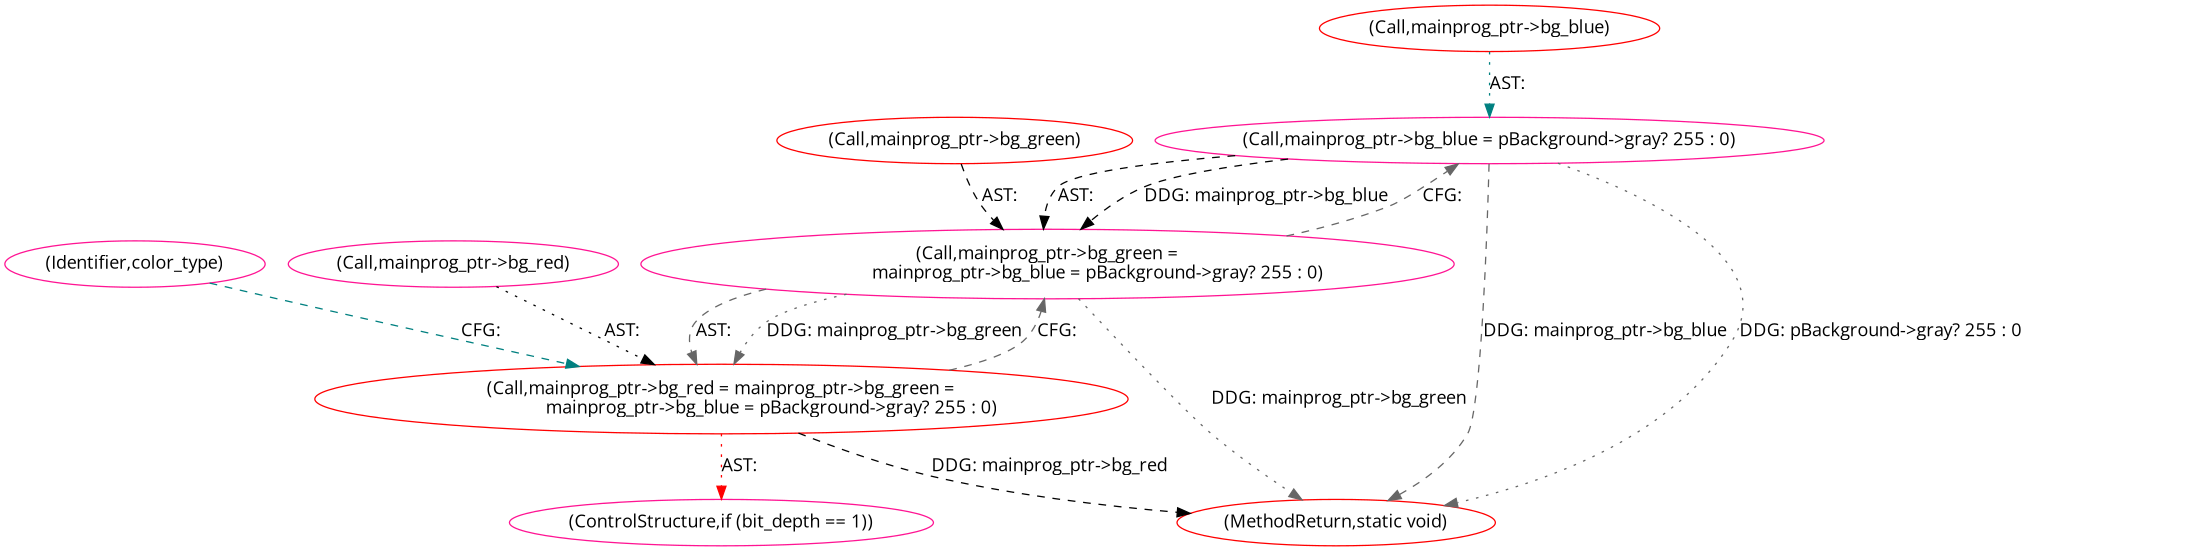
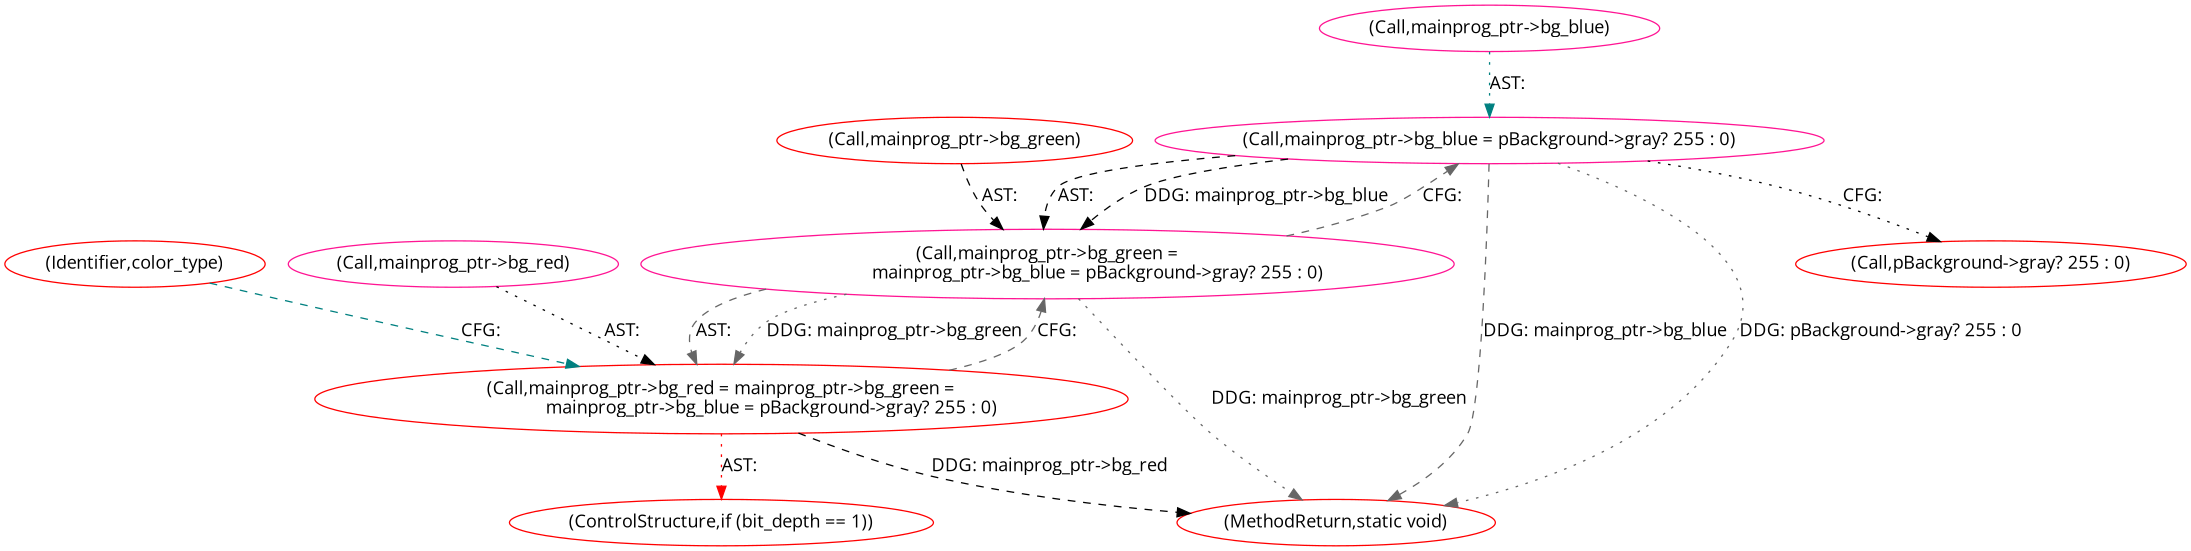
(1490, 28) -> (1490, 28)
(135, 264) -> (135, 264)
none -> (1991, 264)
(721, 523) -> (721, 523)
